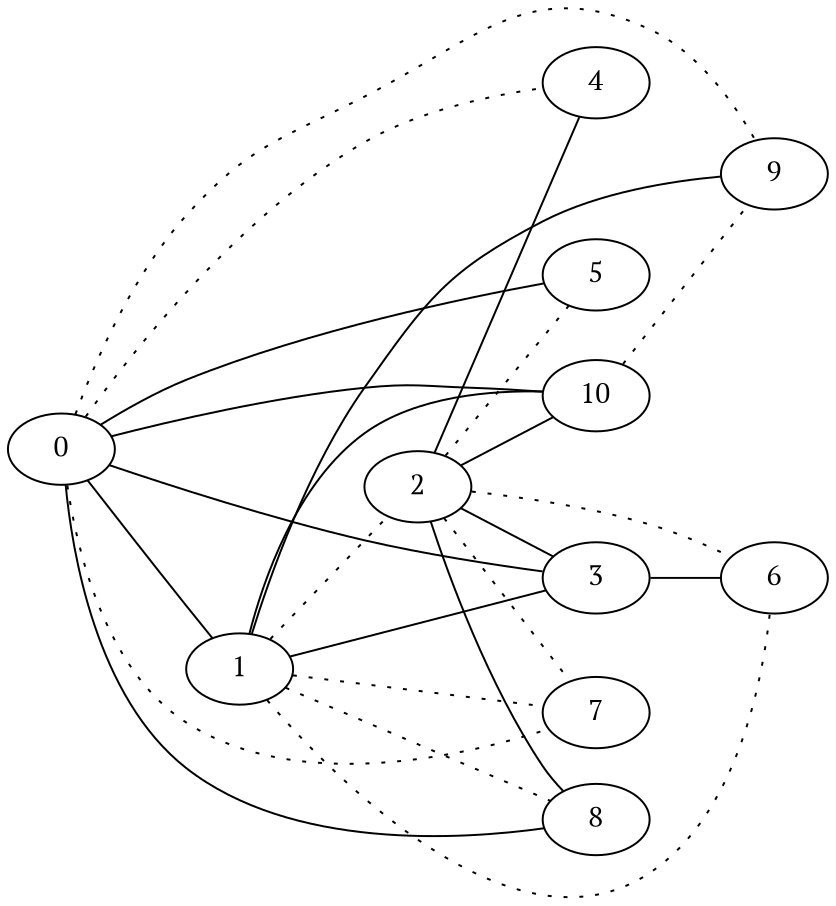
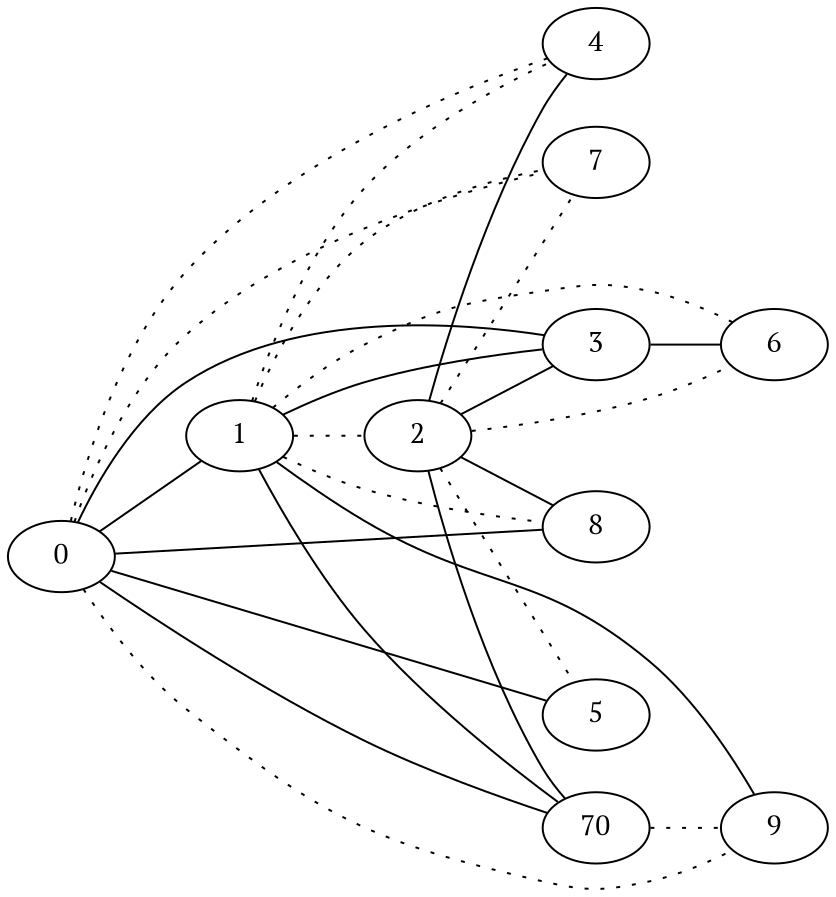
none -> (359, 195)
(596, 396) -> (596, 828)
